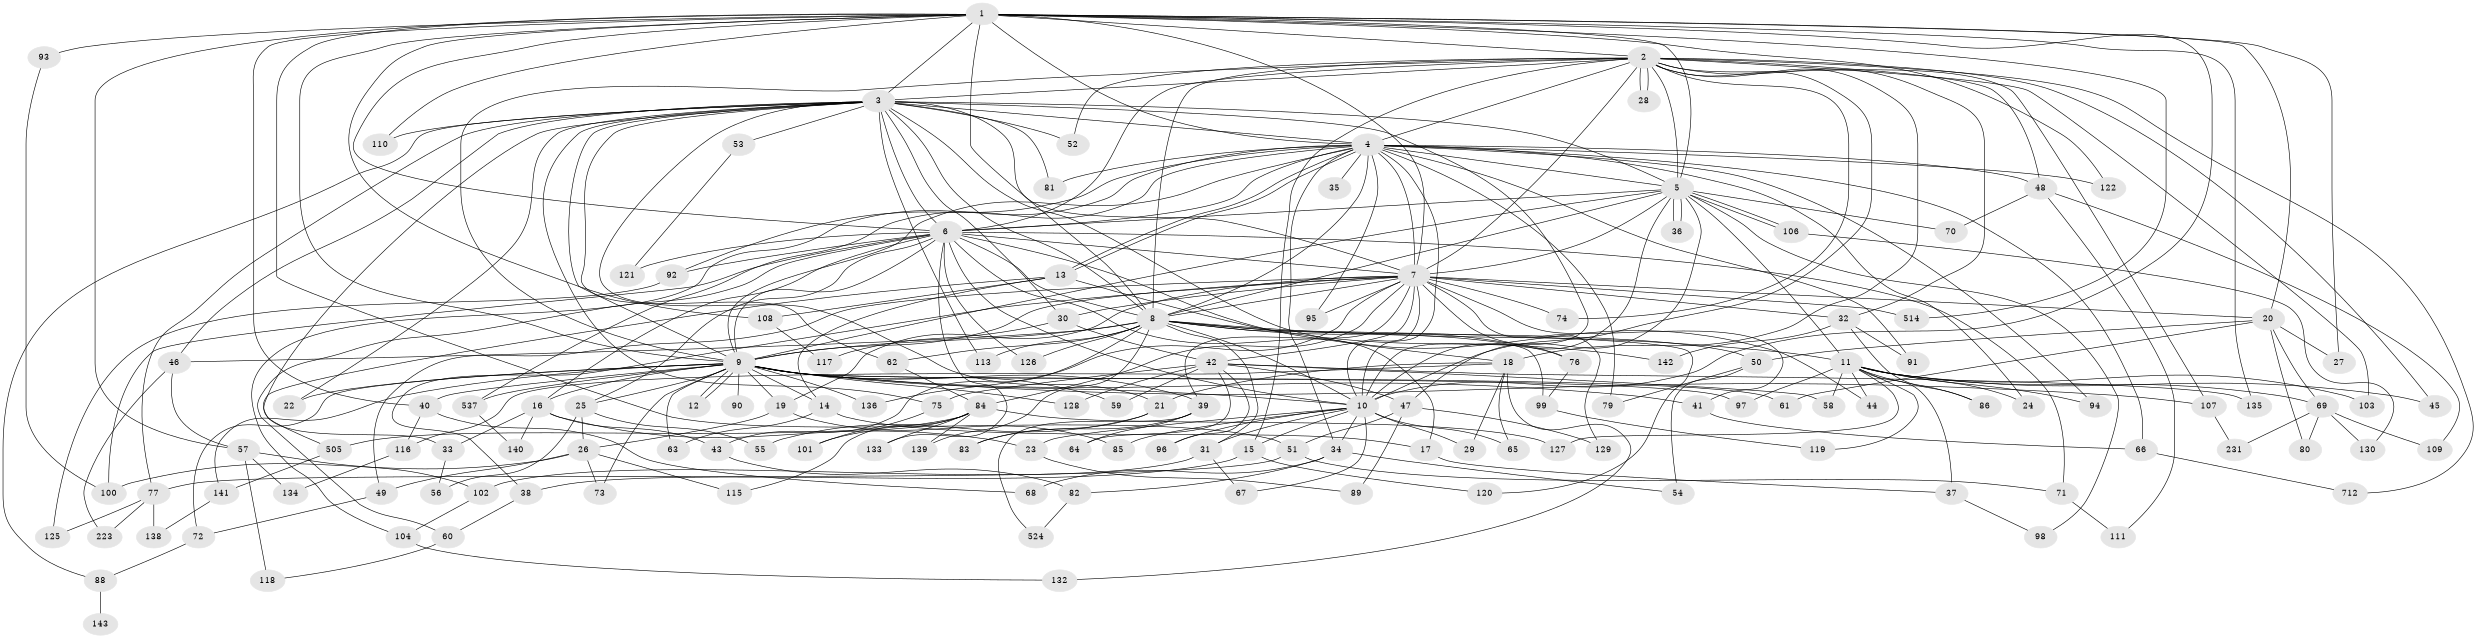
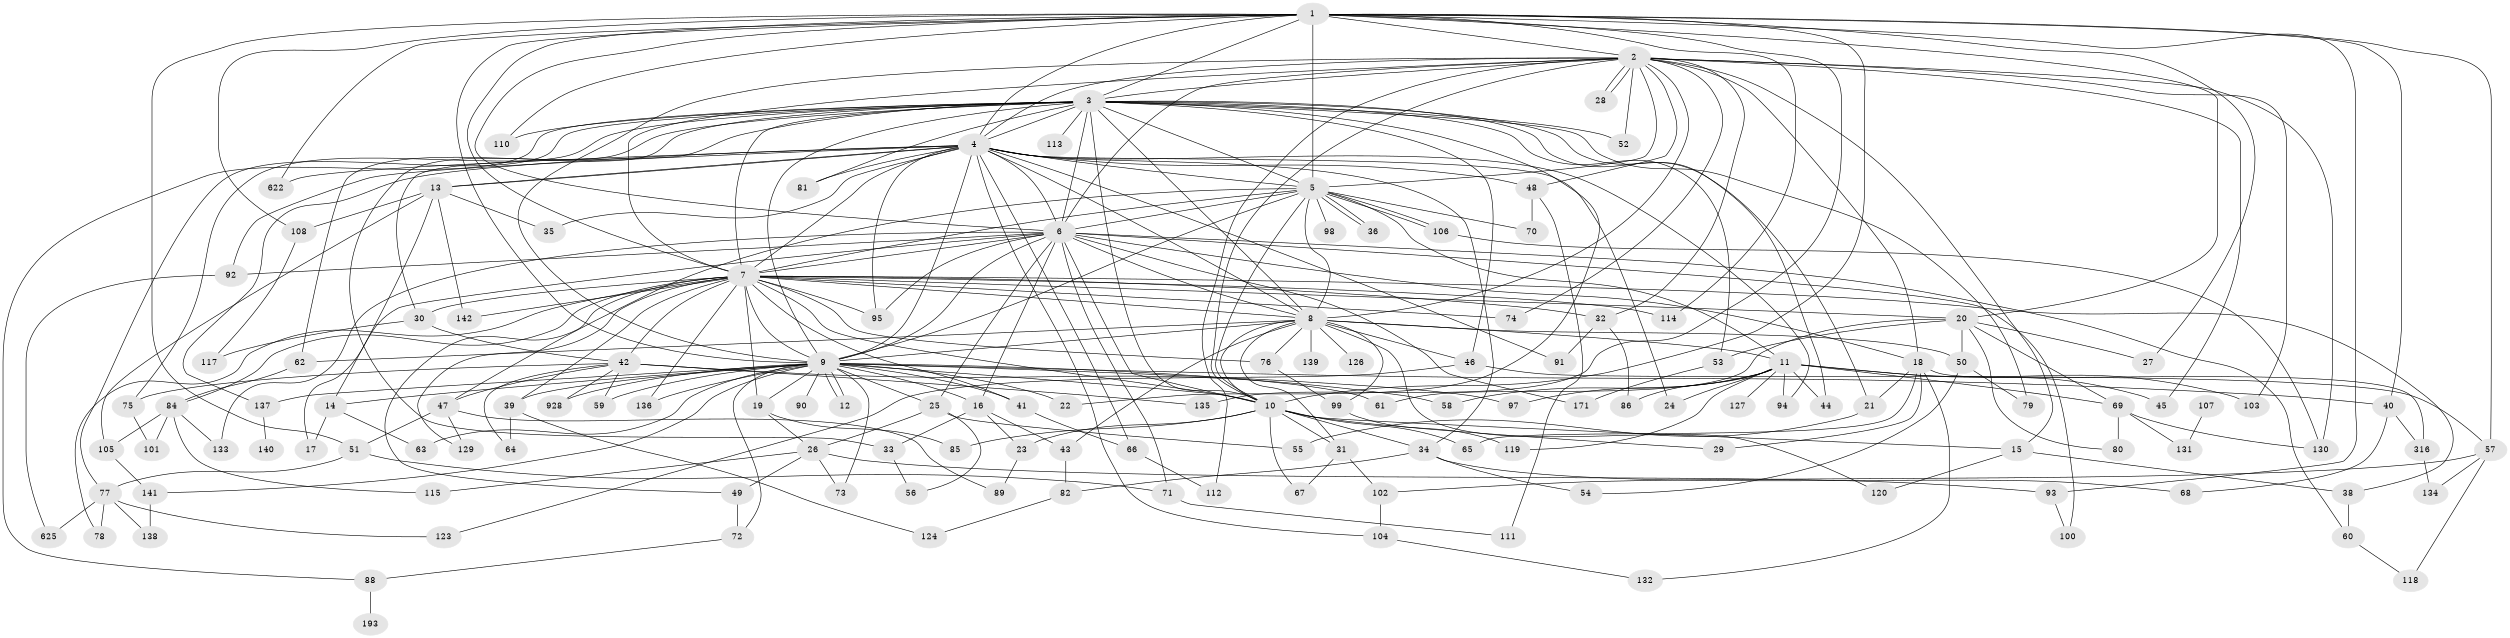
(2013, 92) -> (2138, 81)
(1013, 187) -> none
(2109, 188) -> (276, 188)
none -> (493, 210)
(1521, 220) -> (1608, 158)
(1438, 268) -> none
(627, 276) -> (1582, 406)
(964, 308) -> (958, 258)
(1912, 319) -> (1669, 319)
none -> (1843, 332)
(1068, 340) -> none
(1767, 340) -> (549, 306)
(1473, 390) -> none
(470, 406) -> (263, 406)
(1072, 406) -> (555, 406)
(959, 422) -> none
(529, 424) -> none
(1340, 424) -> none
(334, 450) -> (107, 450)
(403, 450) -> (2422, 450)
(965, 450) -> none
(1162, 450) -> none
(2235, 450) -> (2185, 450)
(2435, 450) -> none
(277, 464) -> (1432, 477)
(1952, 494) -> none
(2350, 494) -> (1214, 494)
(53, 537) -> (49, 537)
none -> (100, 537)
(105, 537) -> (444, 537)
(1036, 537) -> (930, 537)
(101, 624) -> (371, 624)
